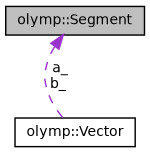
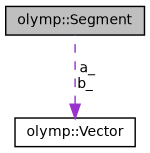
(46, 84) -> (75, 69)
